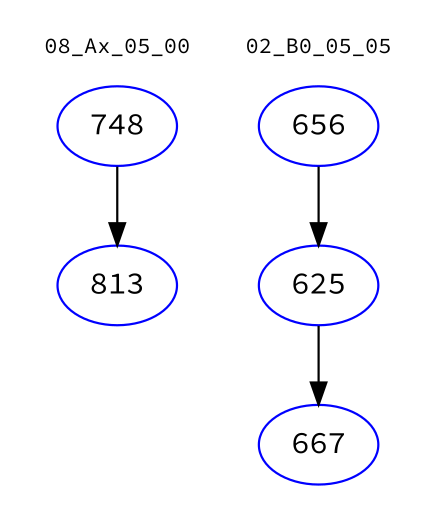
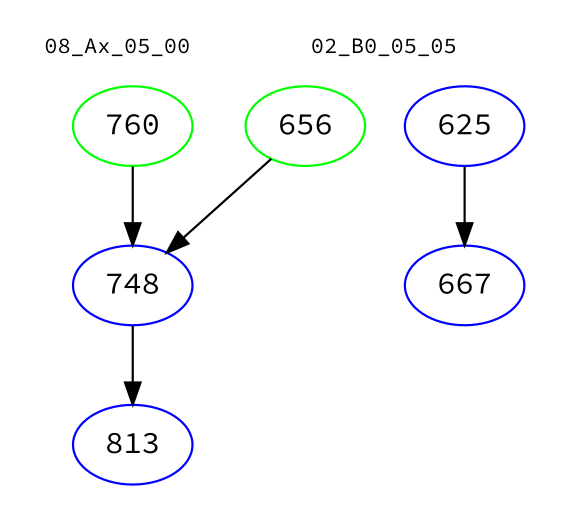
none -> (133, 126)
(319, 126) -> (305, 126)
(319, 195) -> (243, 185)
